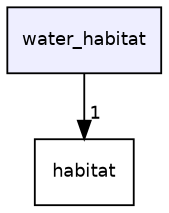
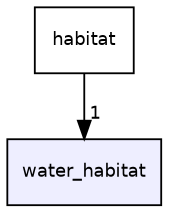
(84, 97) -> (84, 97)
